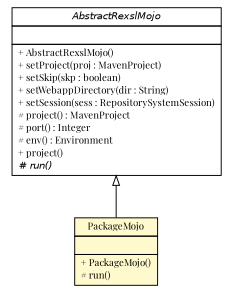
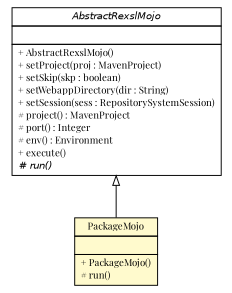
(41, 153) -> (42, 153)
